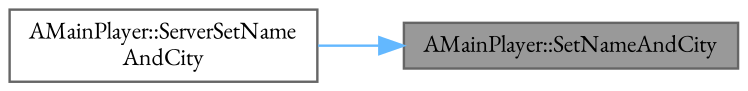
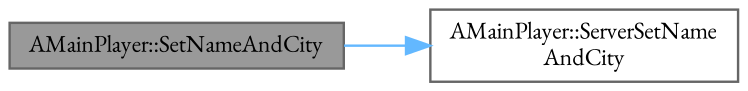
(348, 46) -> (375, 46)
